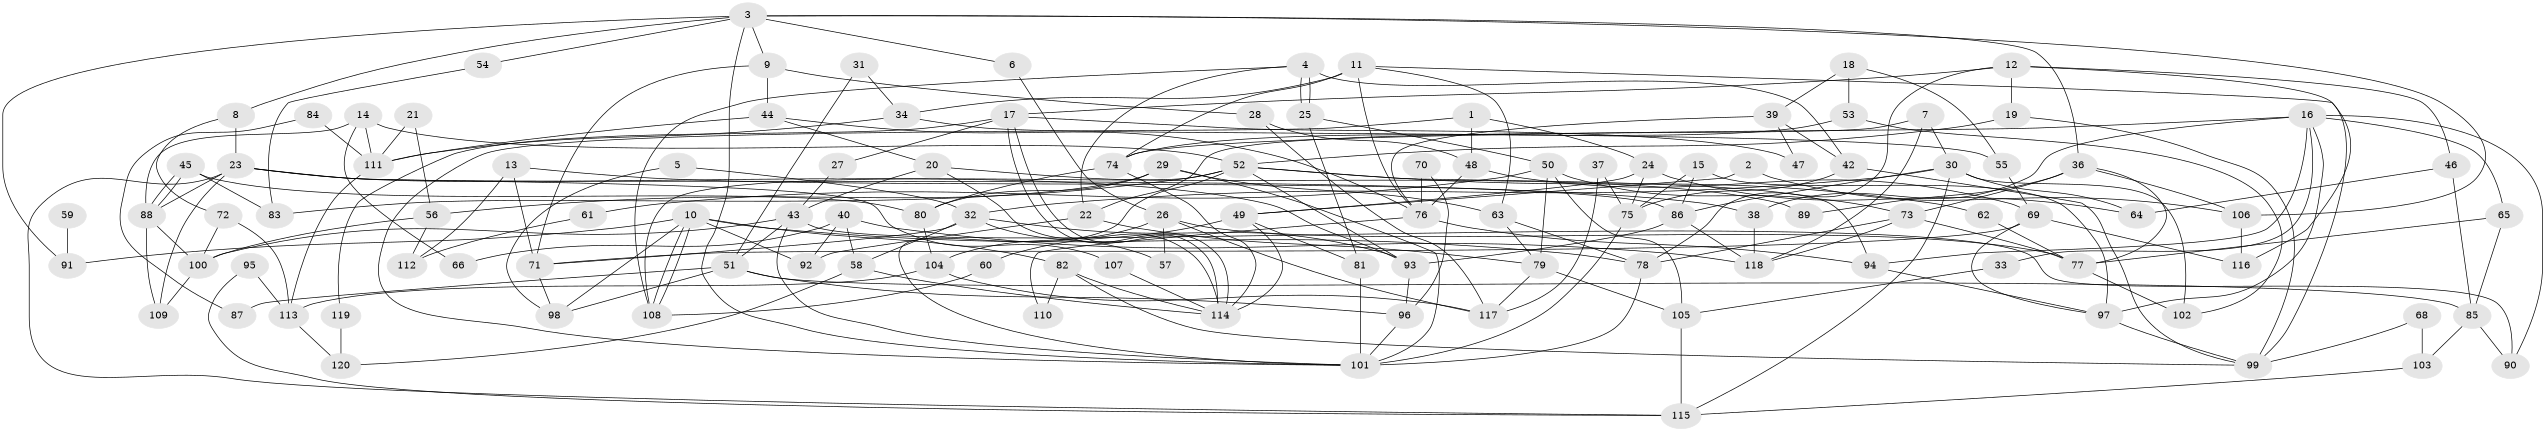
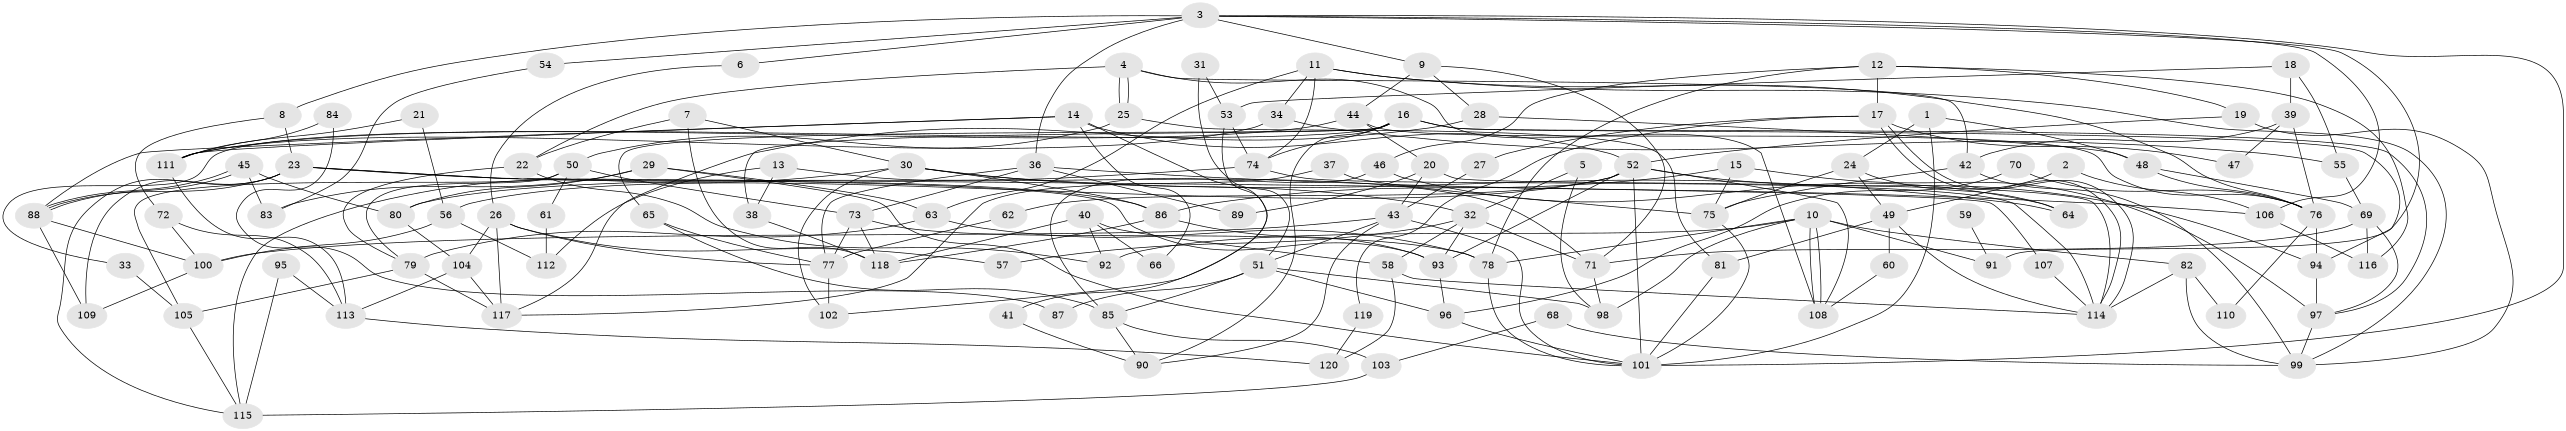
(882, 93) -> (1214, 90)
none -> (1008, 316)
